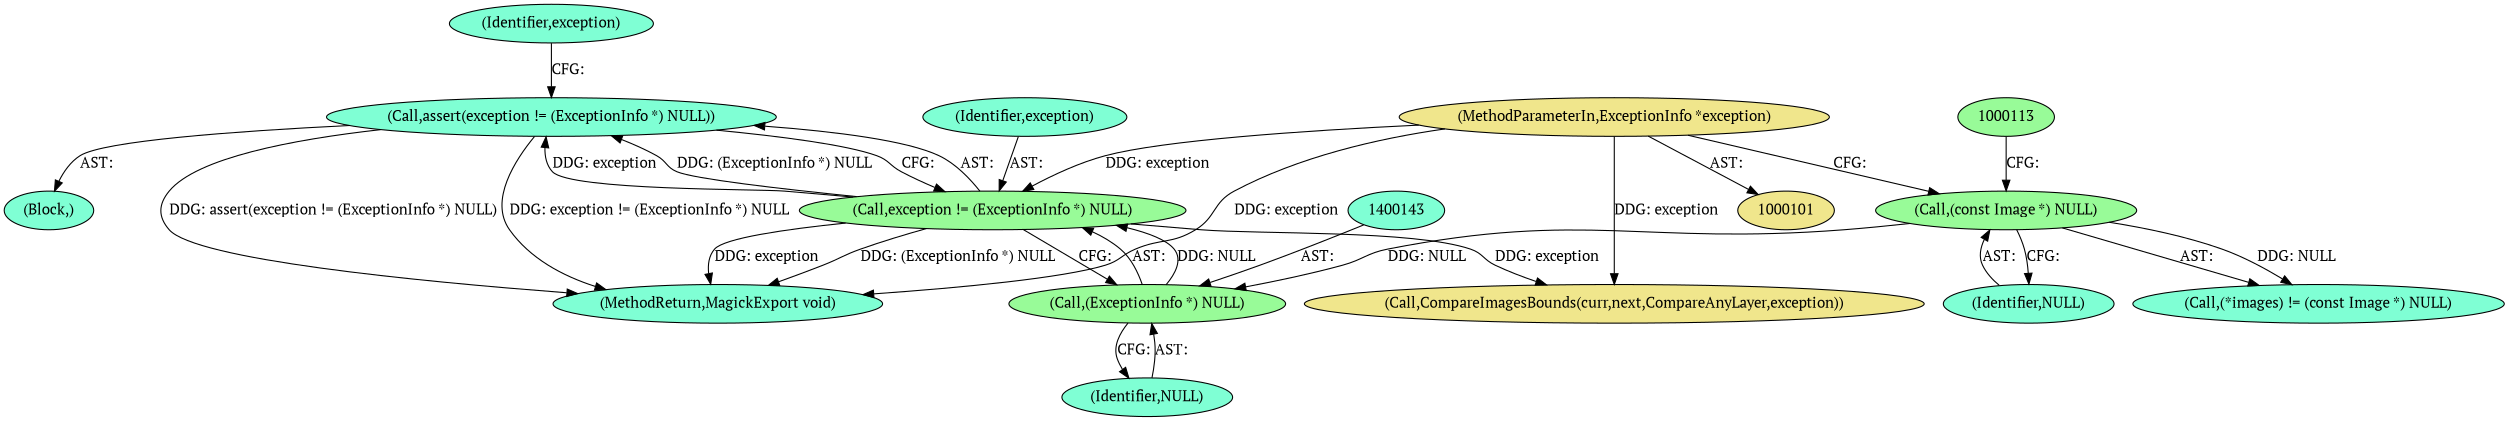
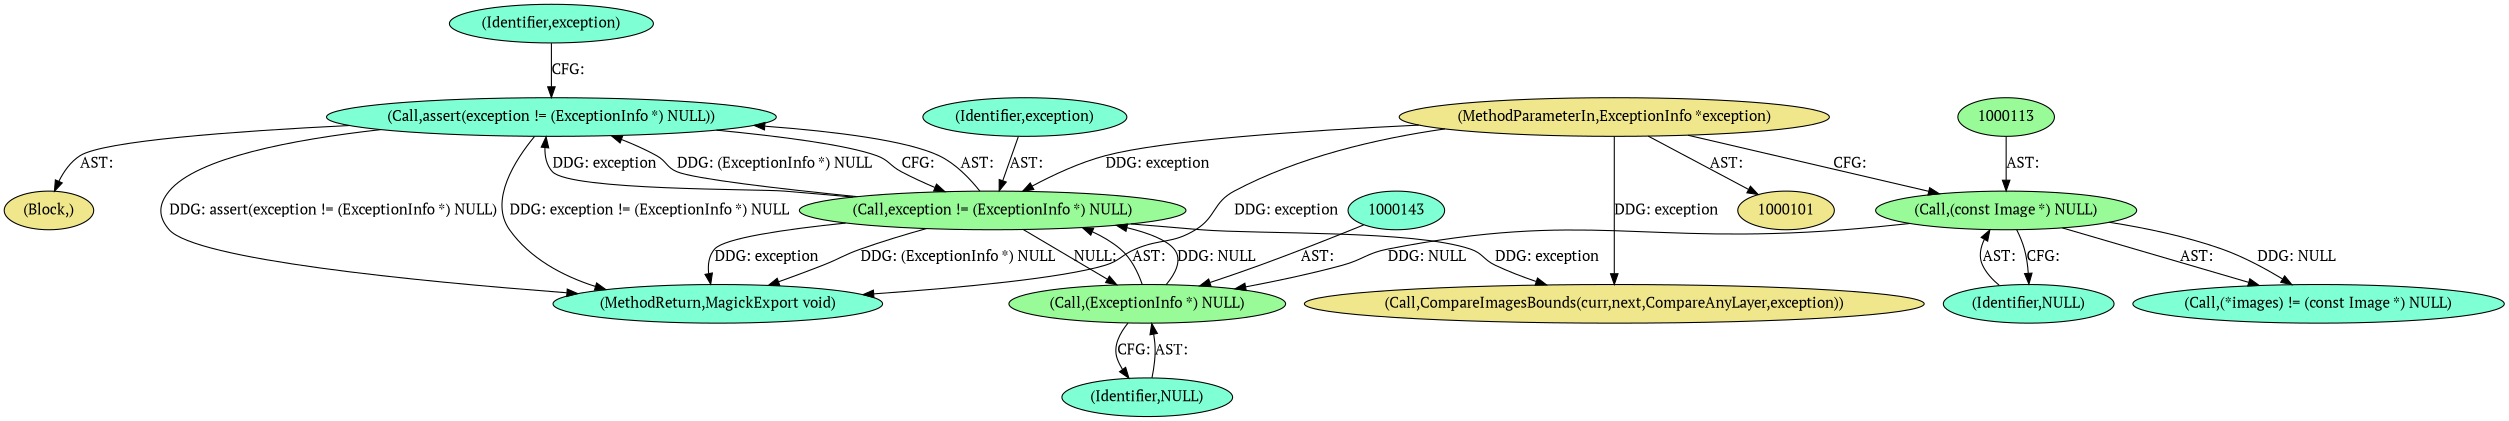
(2025, 164) -> (2025, 164)
(49, 210) -> (49, 210)
(1396, 210) -> (1396, 210)
(1097, 257) -> (1097, 257)
